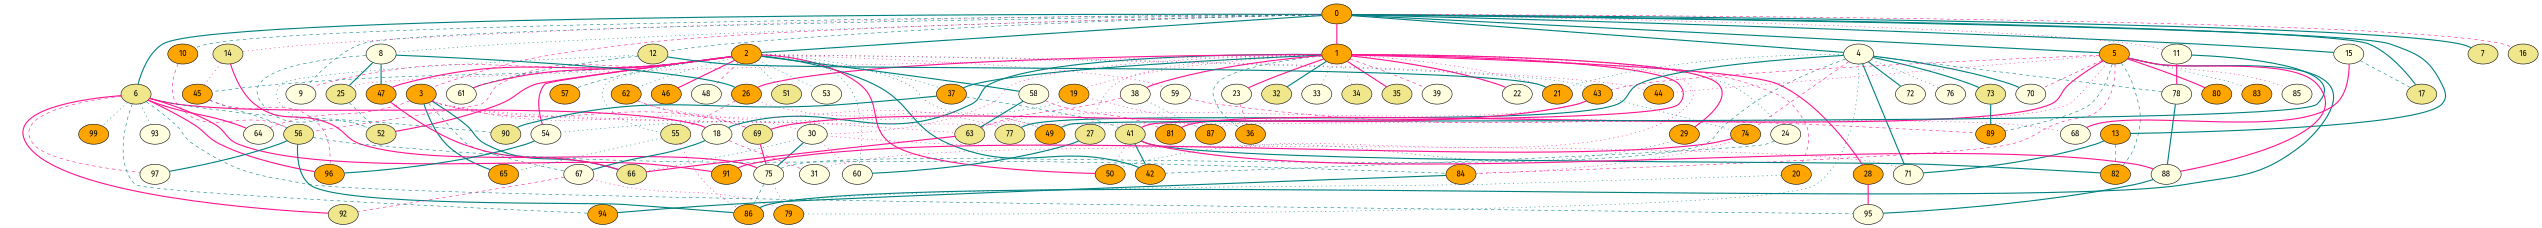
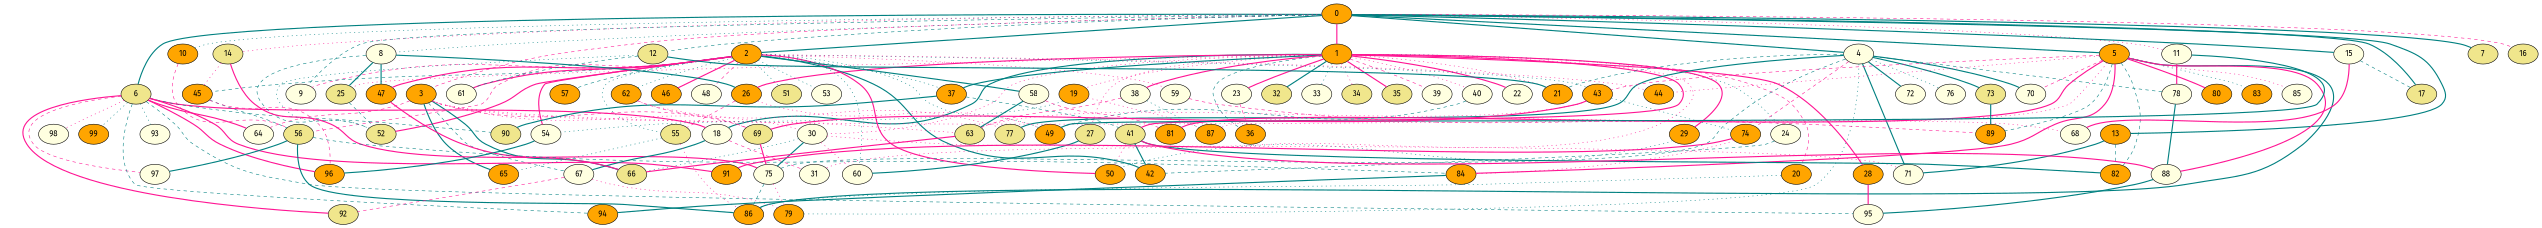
(673, 23) -> (673, 23)
(1705, 61) -> (1705, 61)
none -> (1477, 94)
none -> (54, 134)
(1680, 166) -> (1680, 166)
